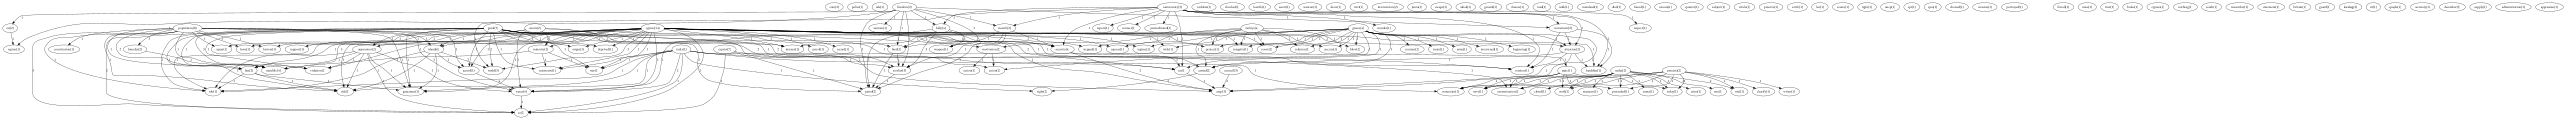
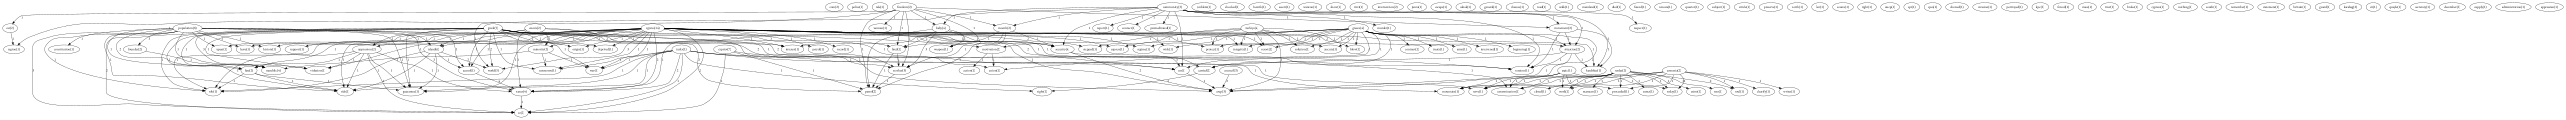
none -> (2040, 7)
(1205, 39) -> (1279, 72)
(458, 41) -> none
(1151, 54) -> (1258, 67)
